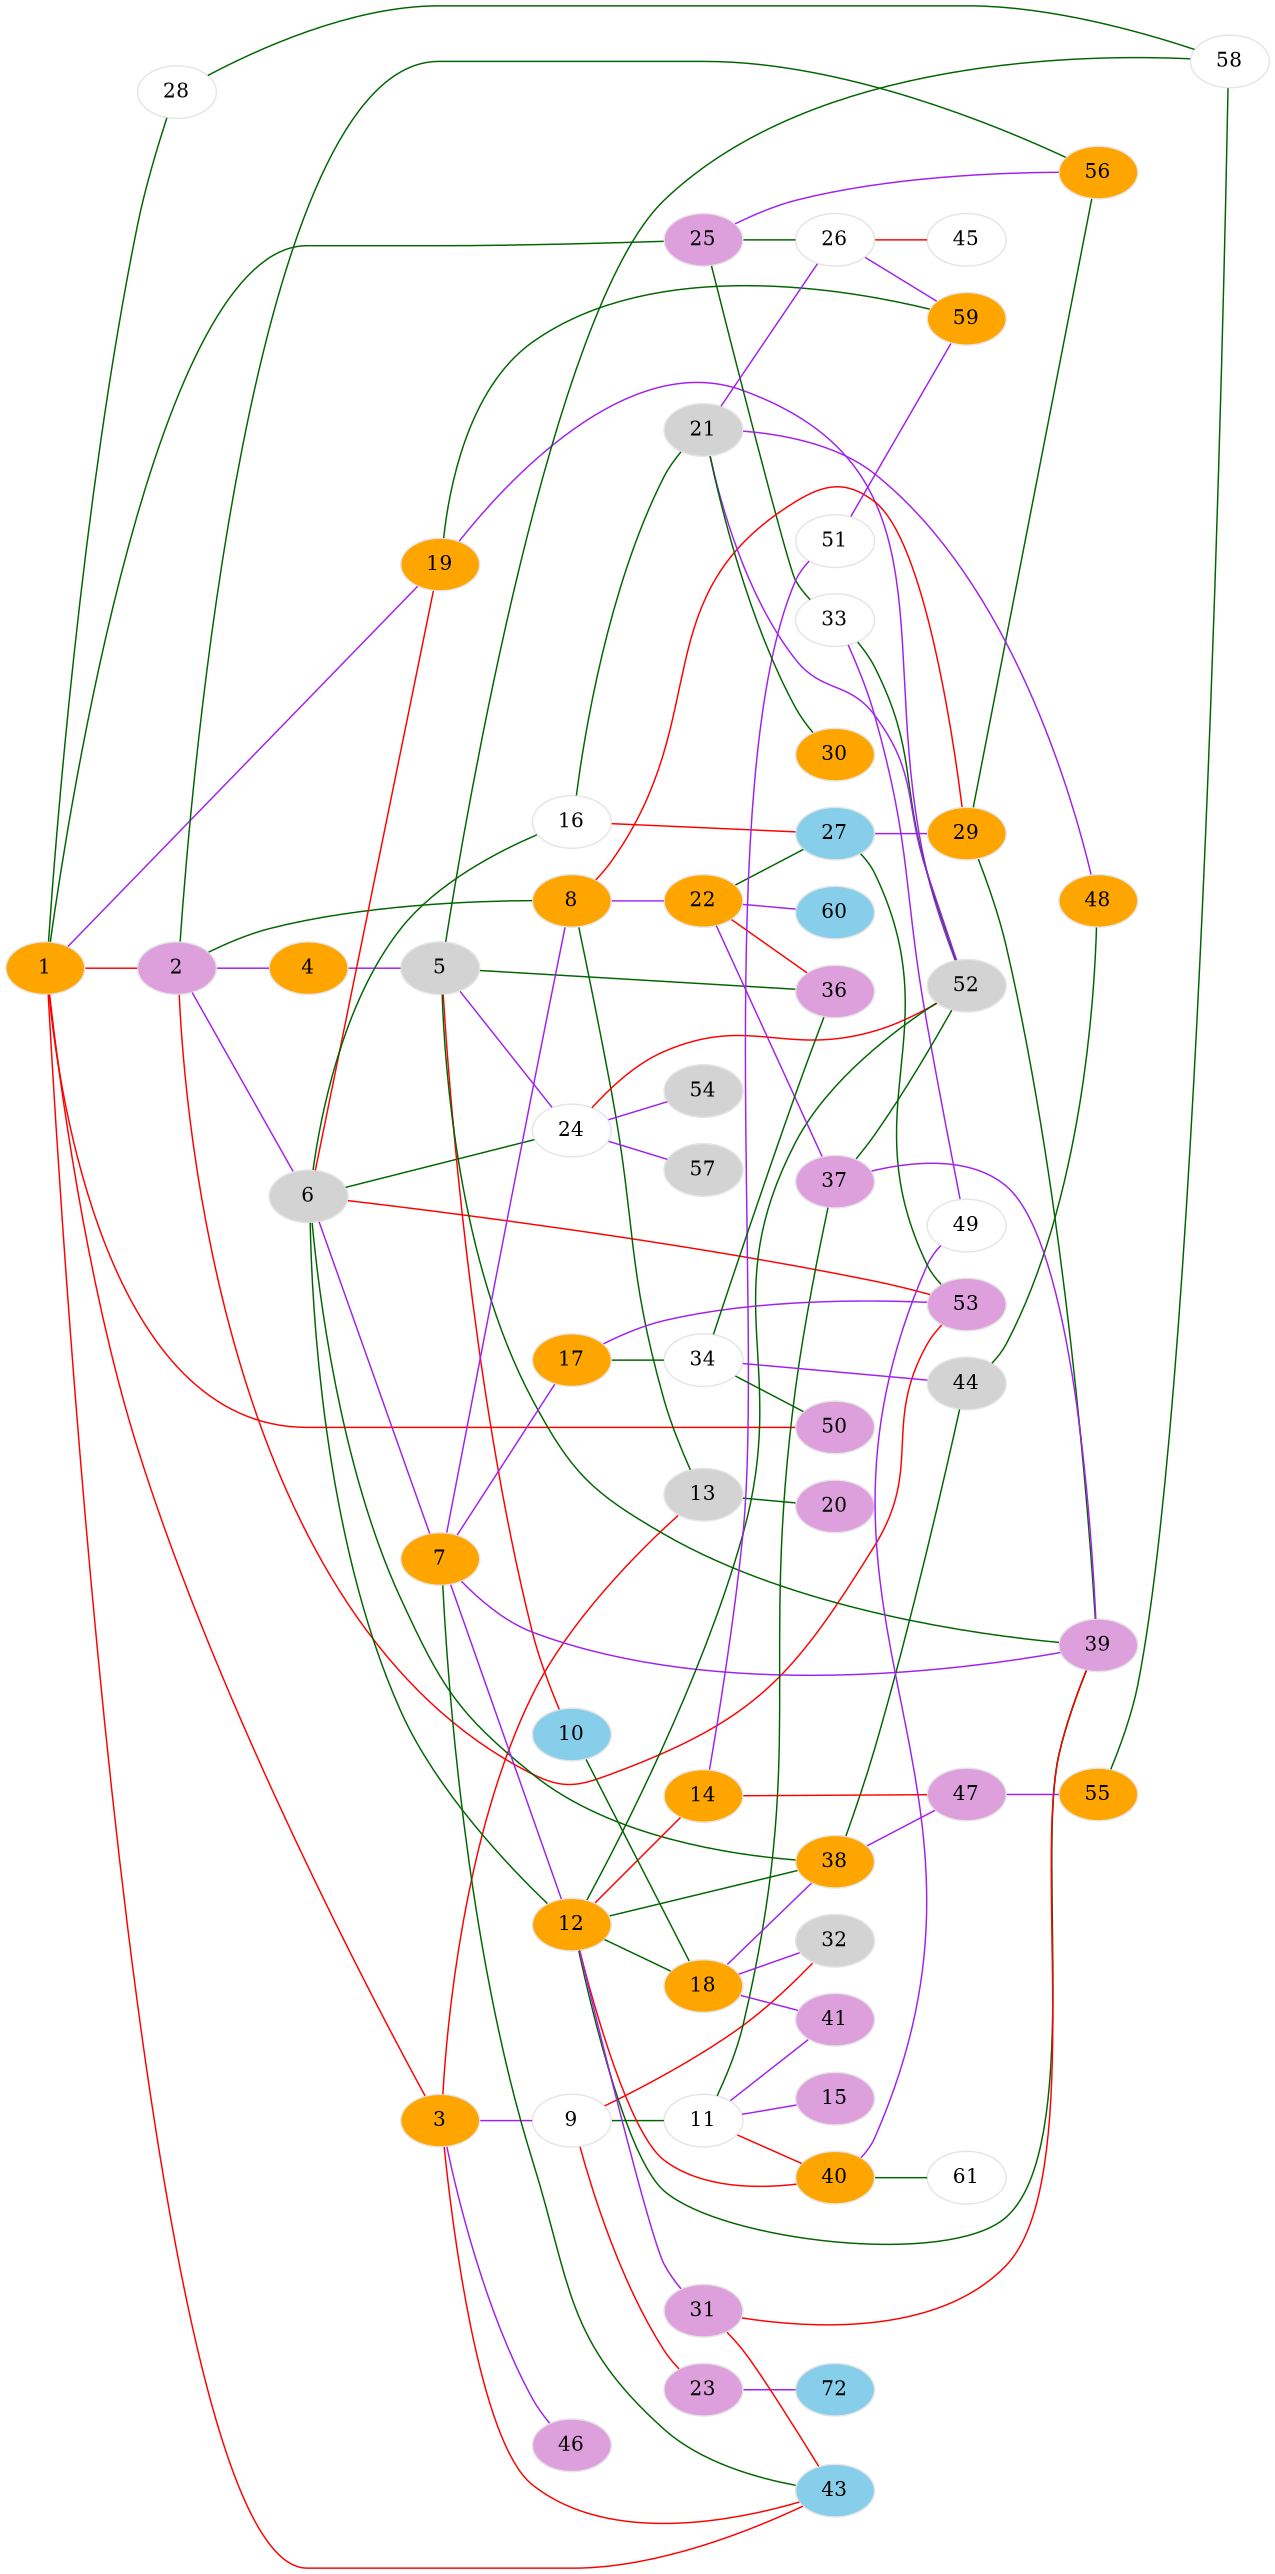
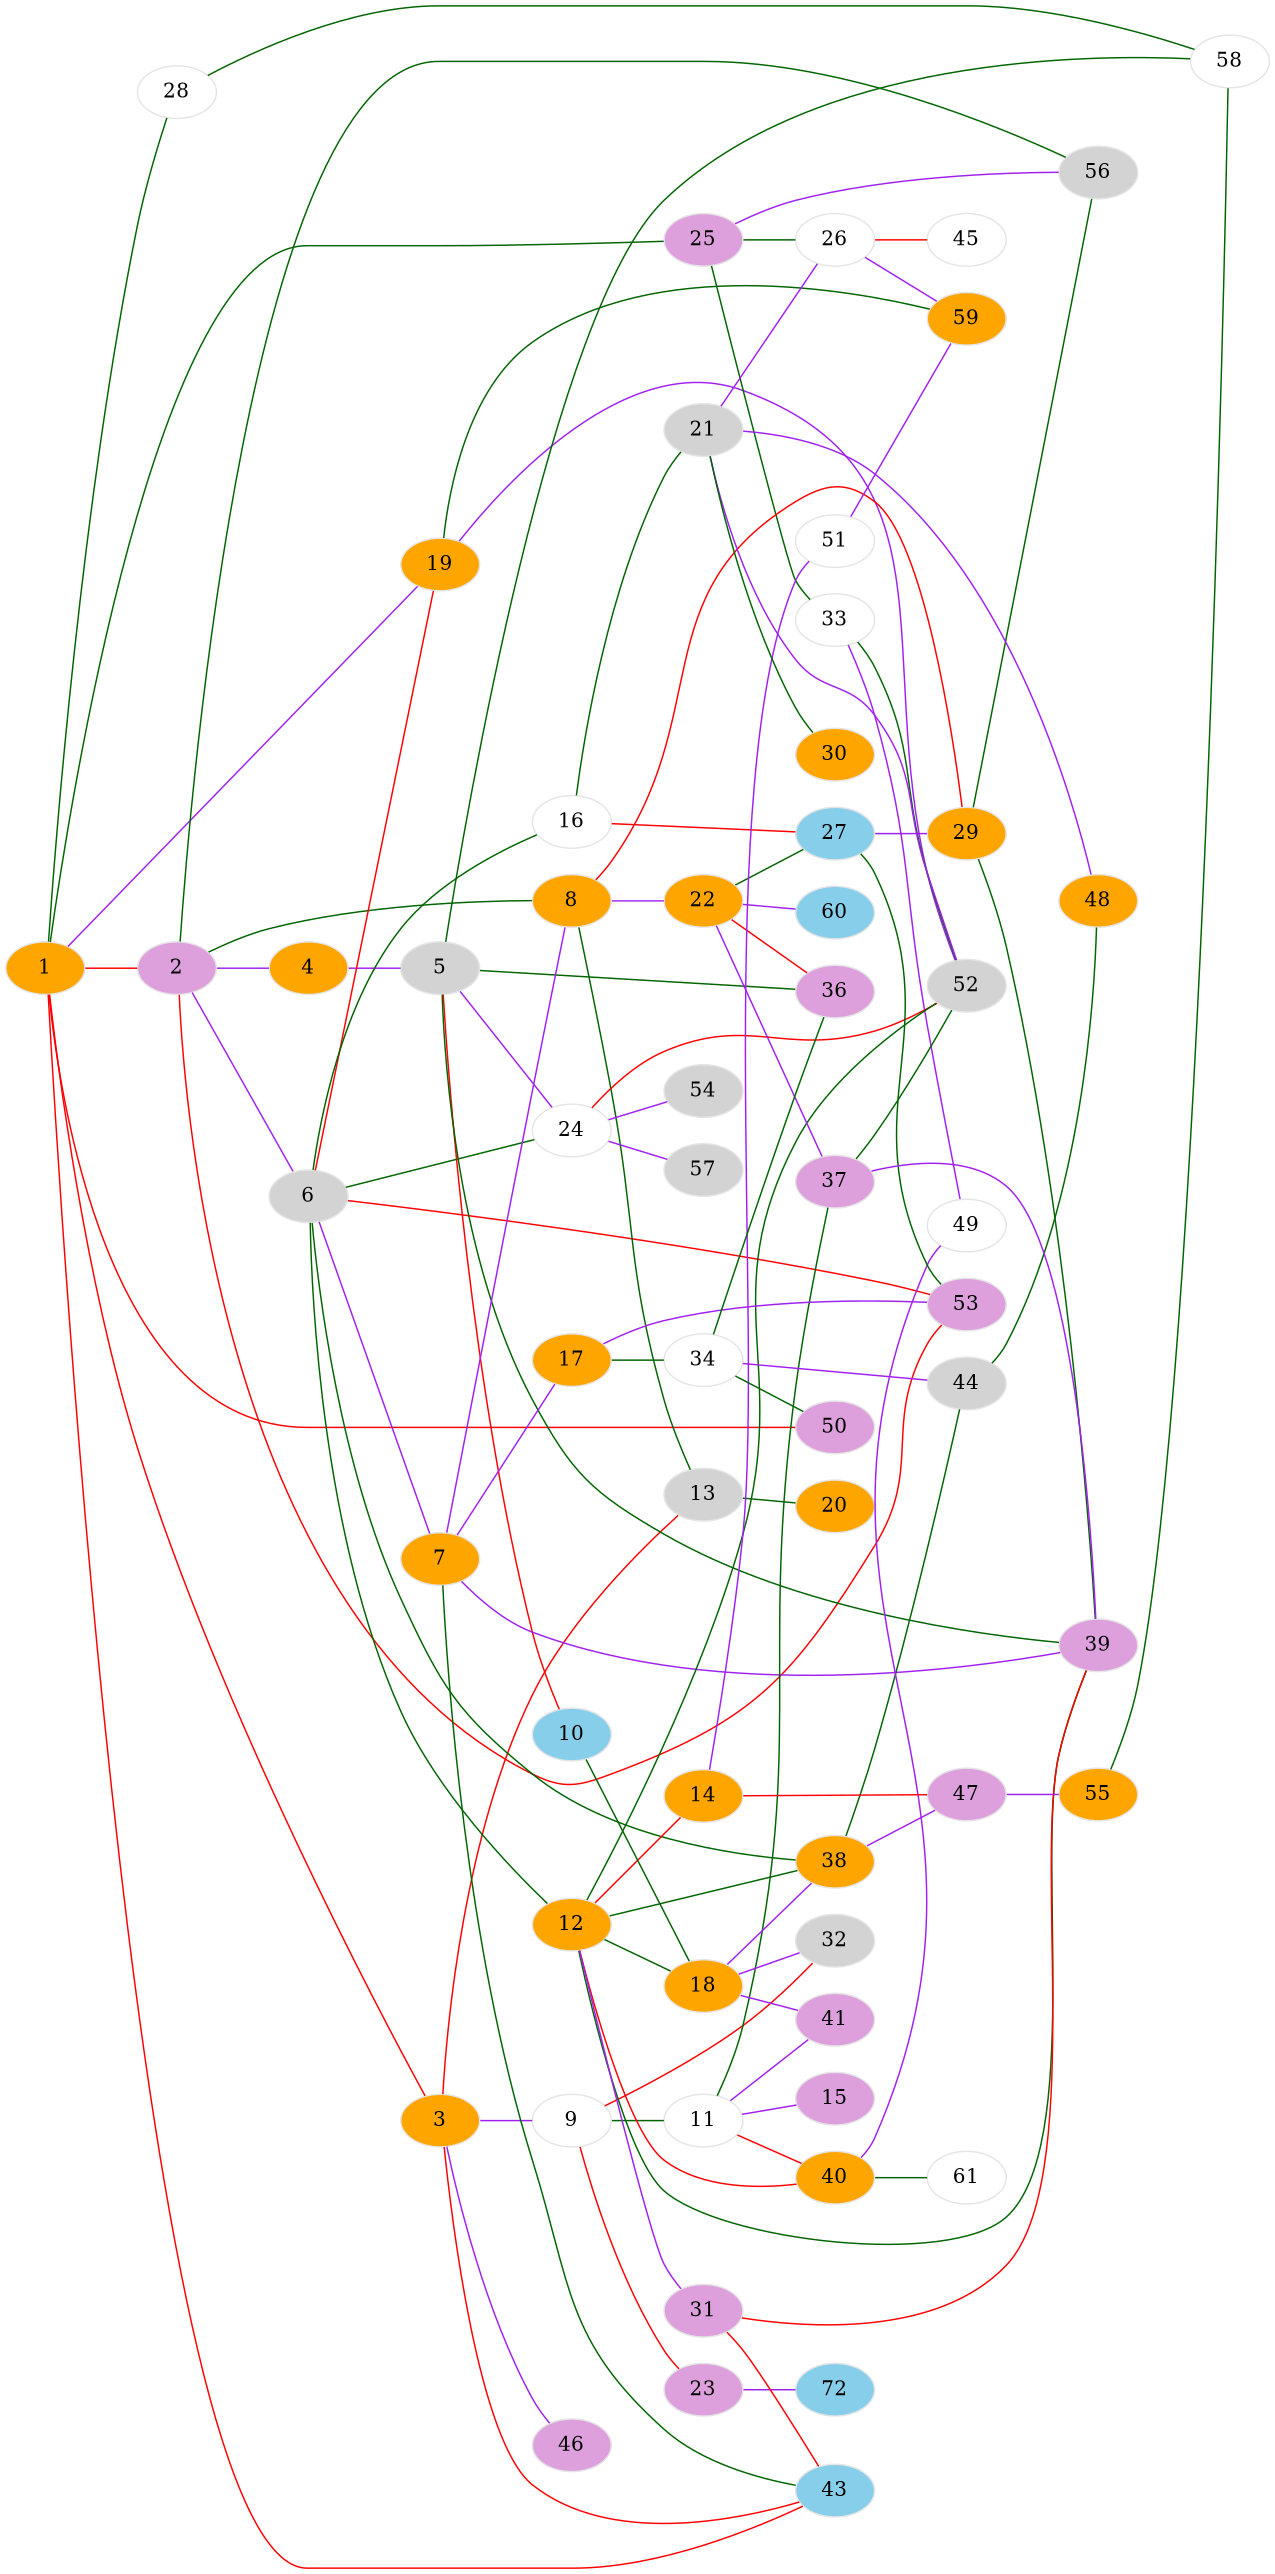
(1098, 173) -> (1098, 173)
(835, 1506) -> (835, 1506)
(503, 1734) -> none
